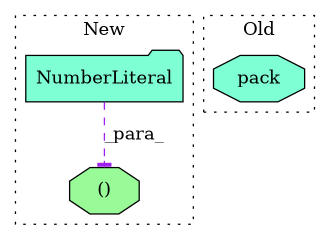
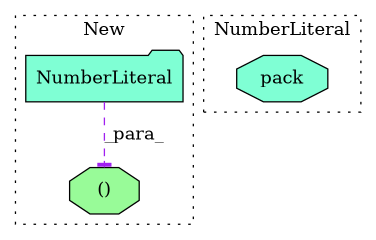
(259, 30) -> (282, 30)
